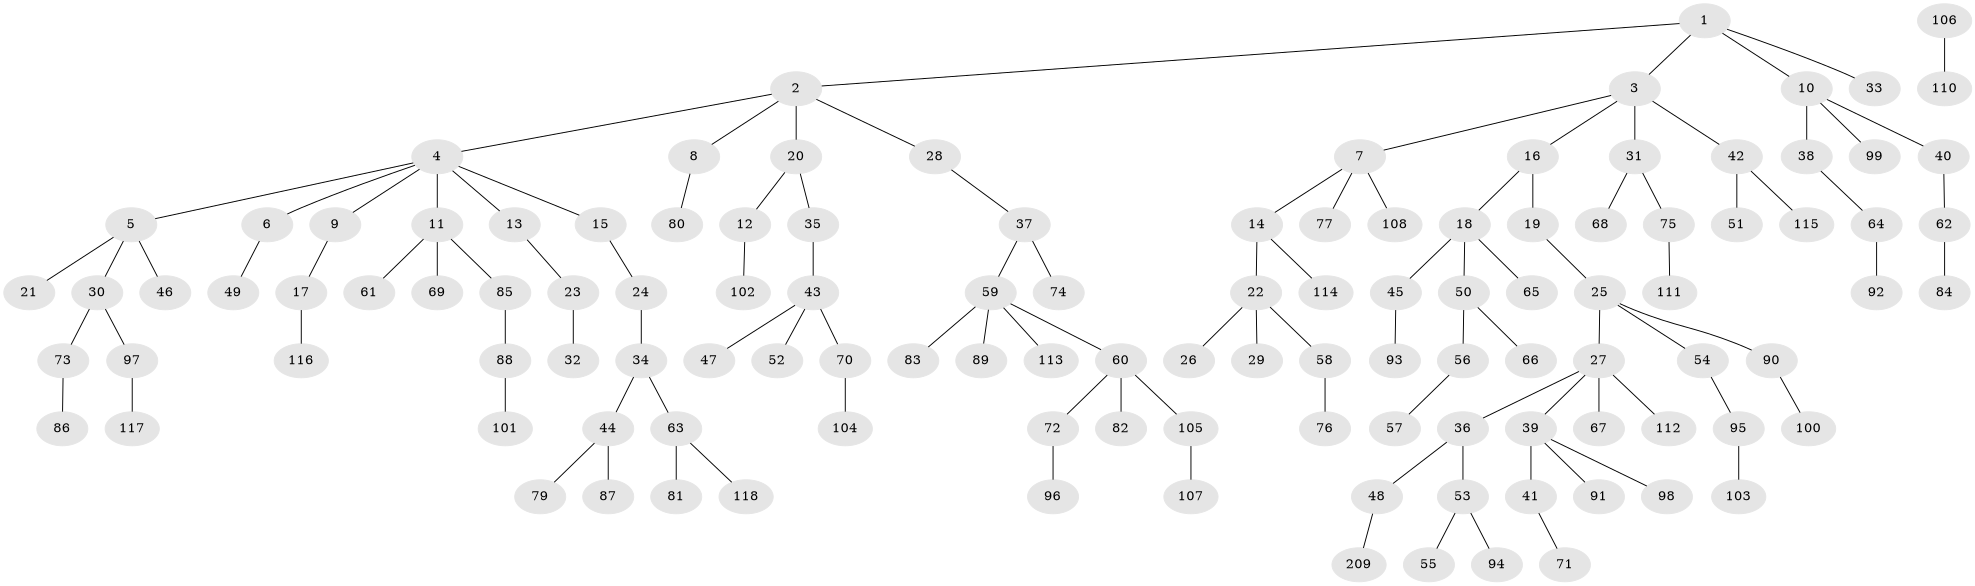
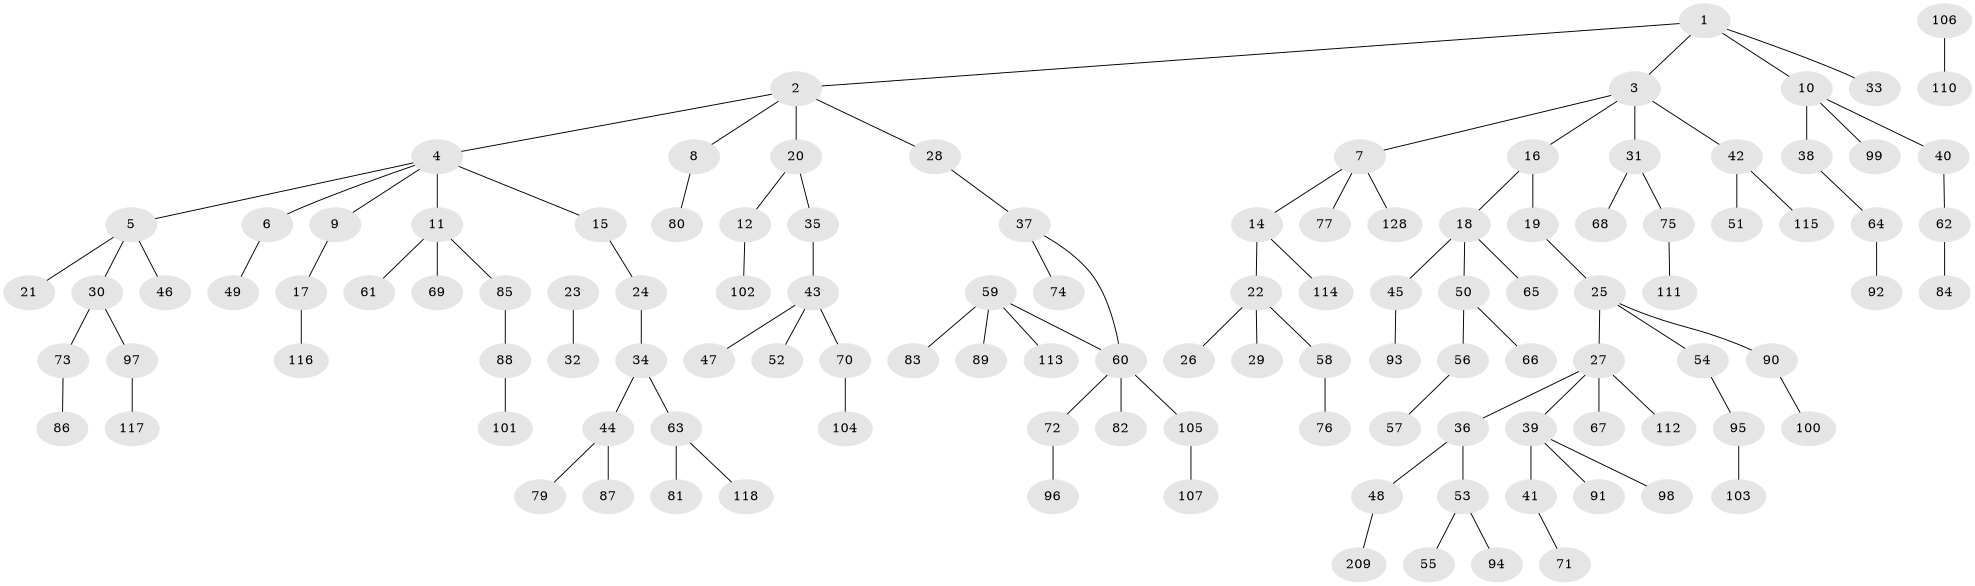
(515, 225) -> none
(1395, 225) -> (1395, 225)
(1008, 259) -> (1095, 280)
